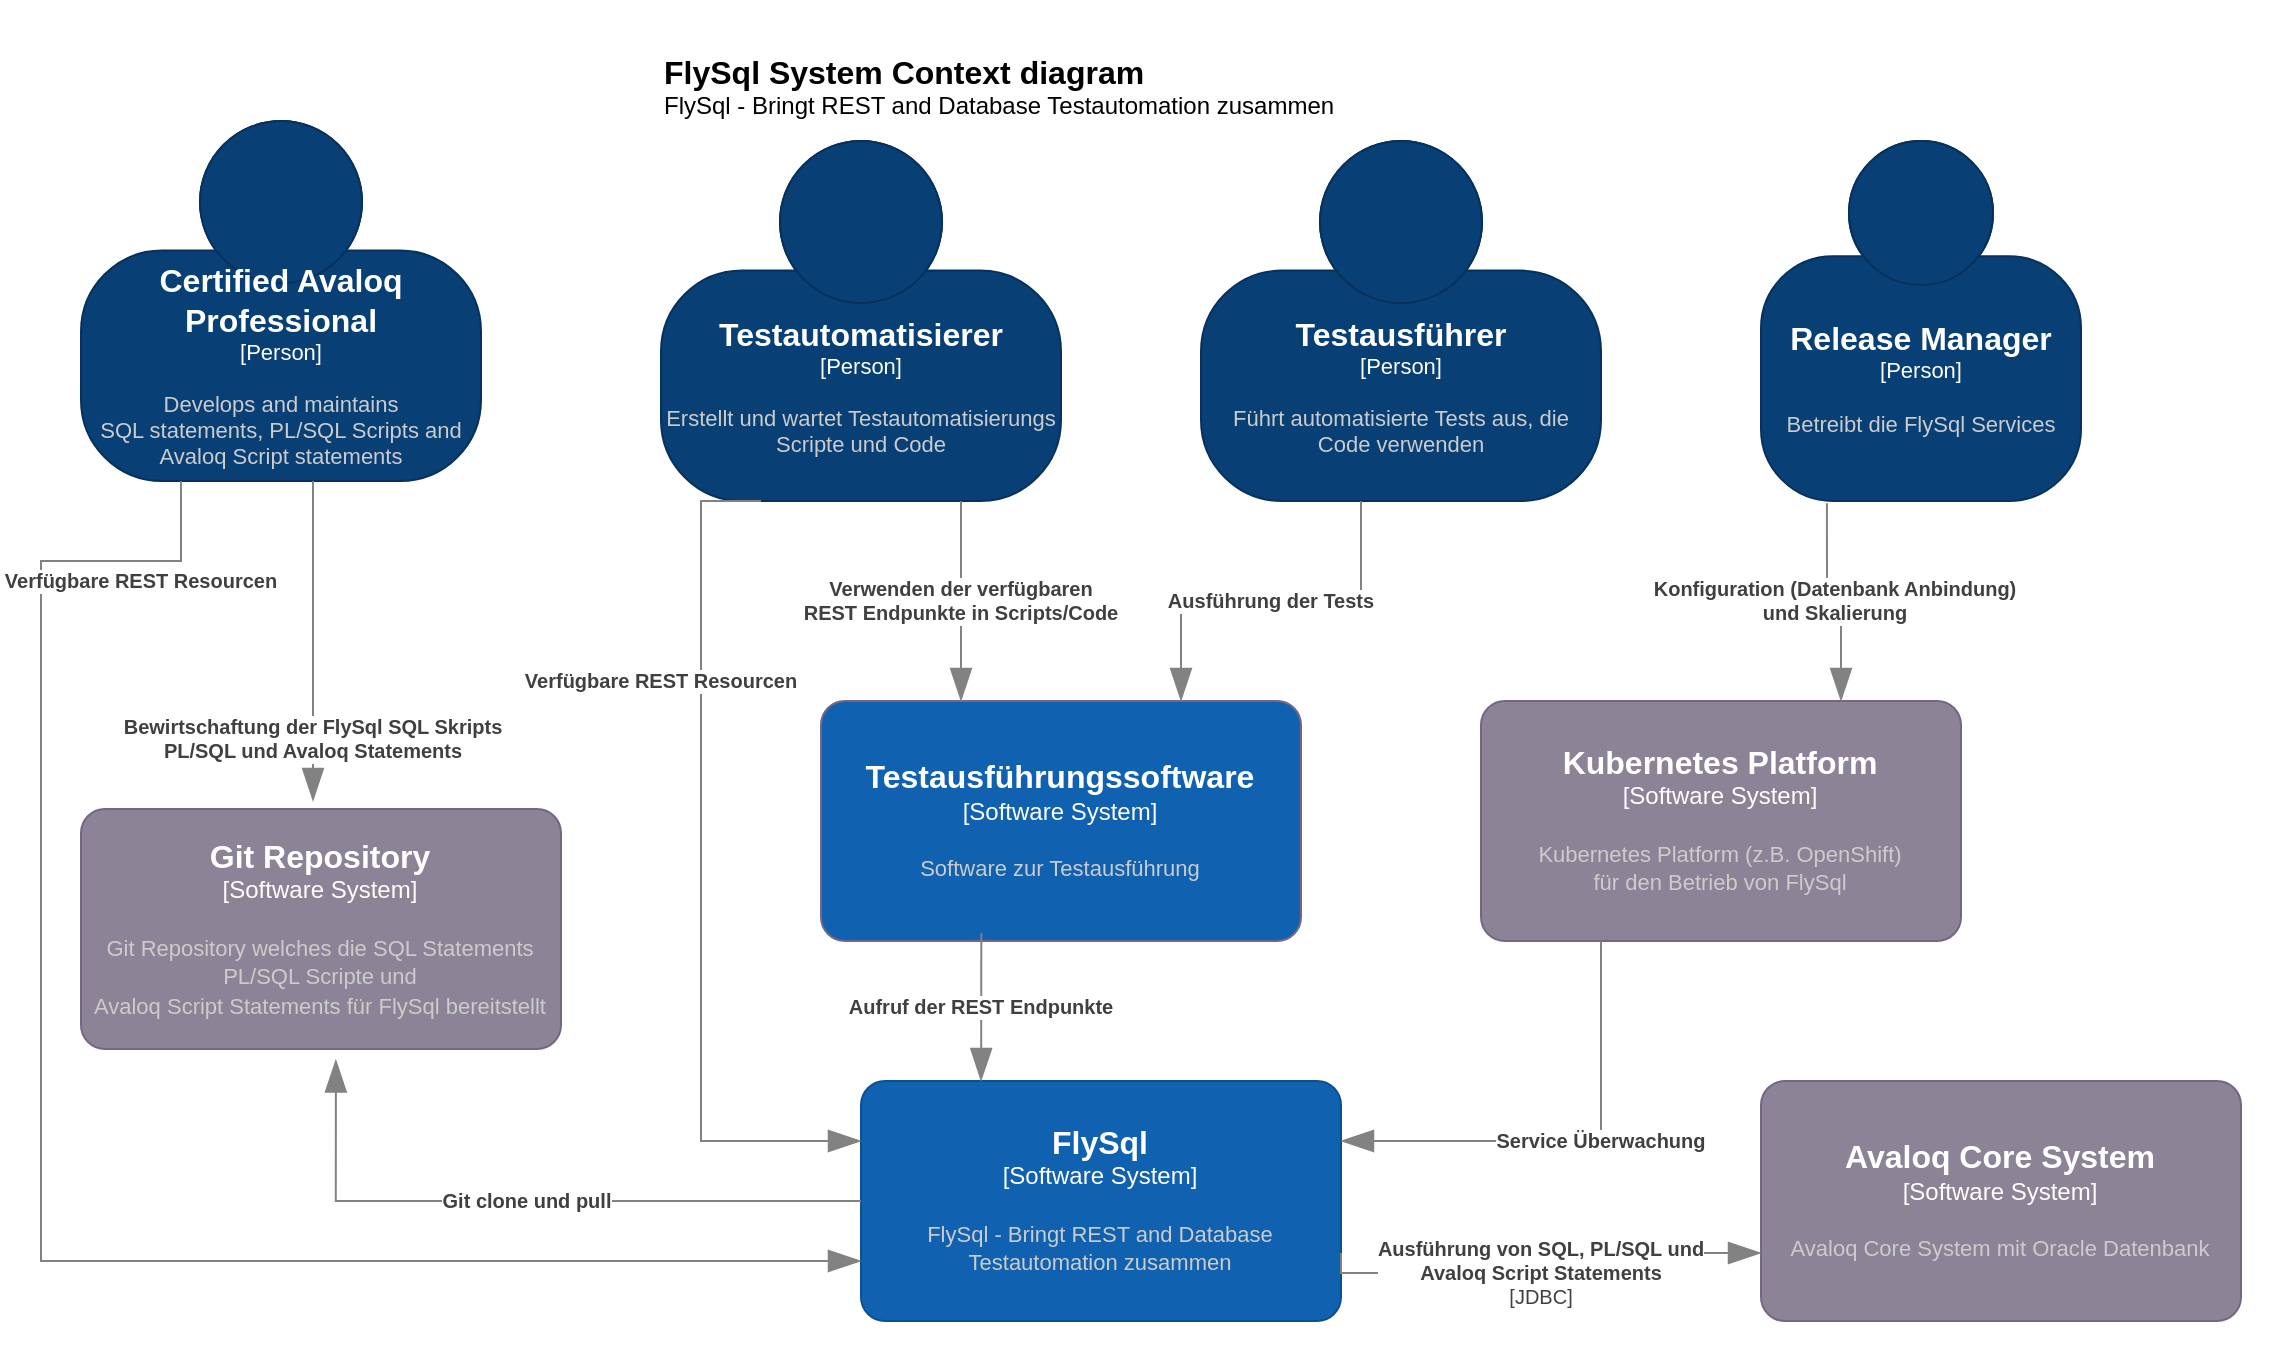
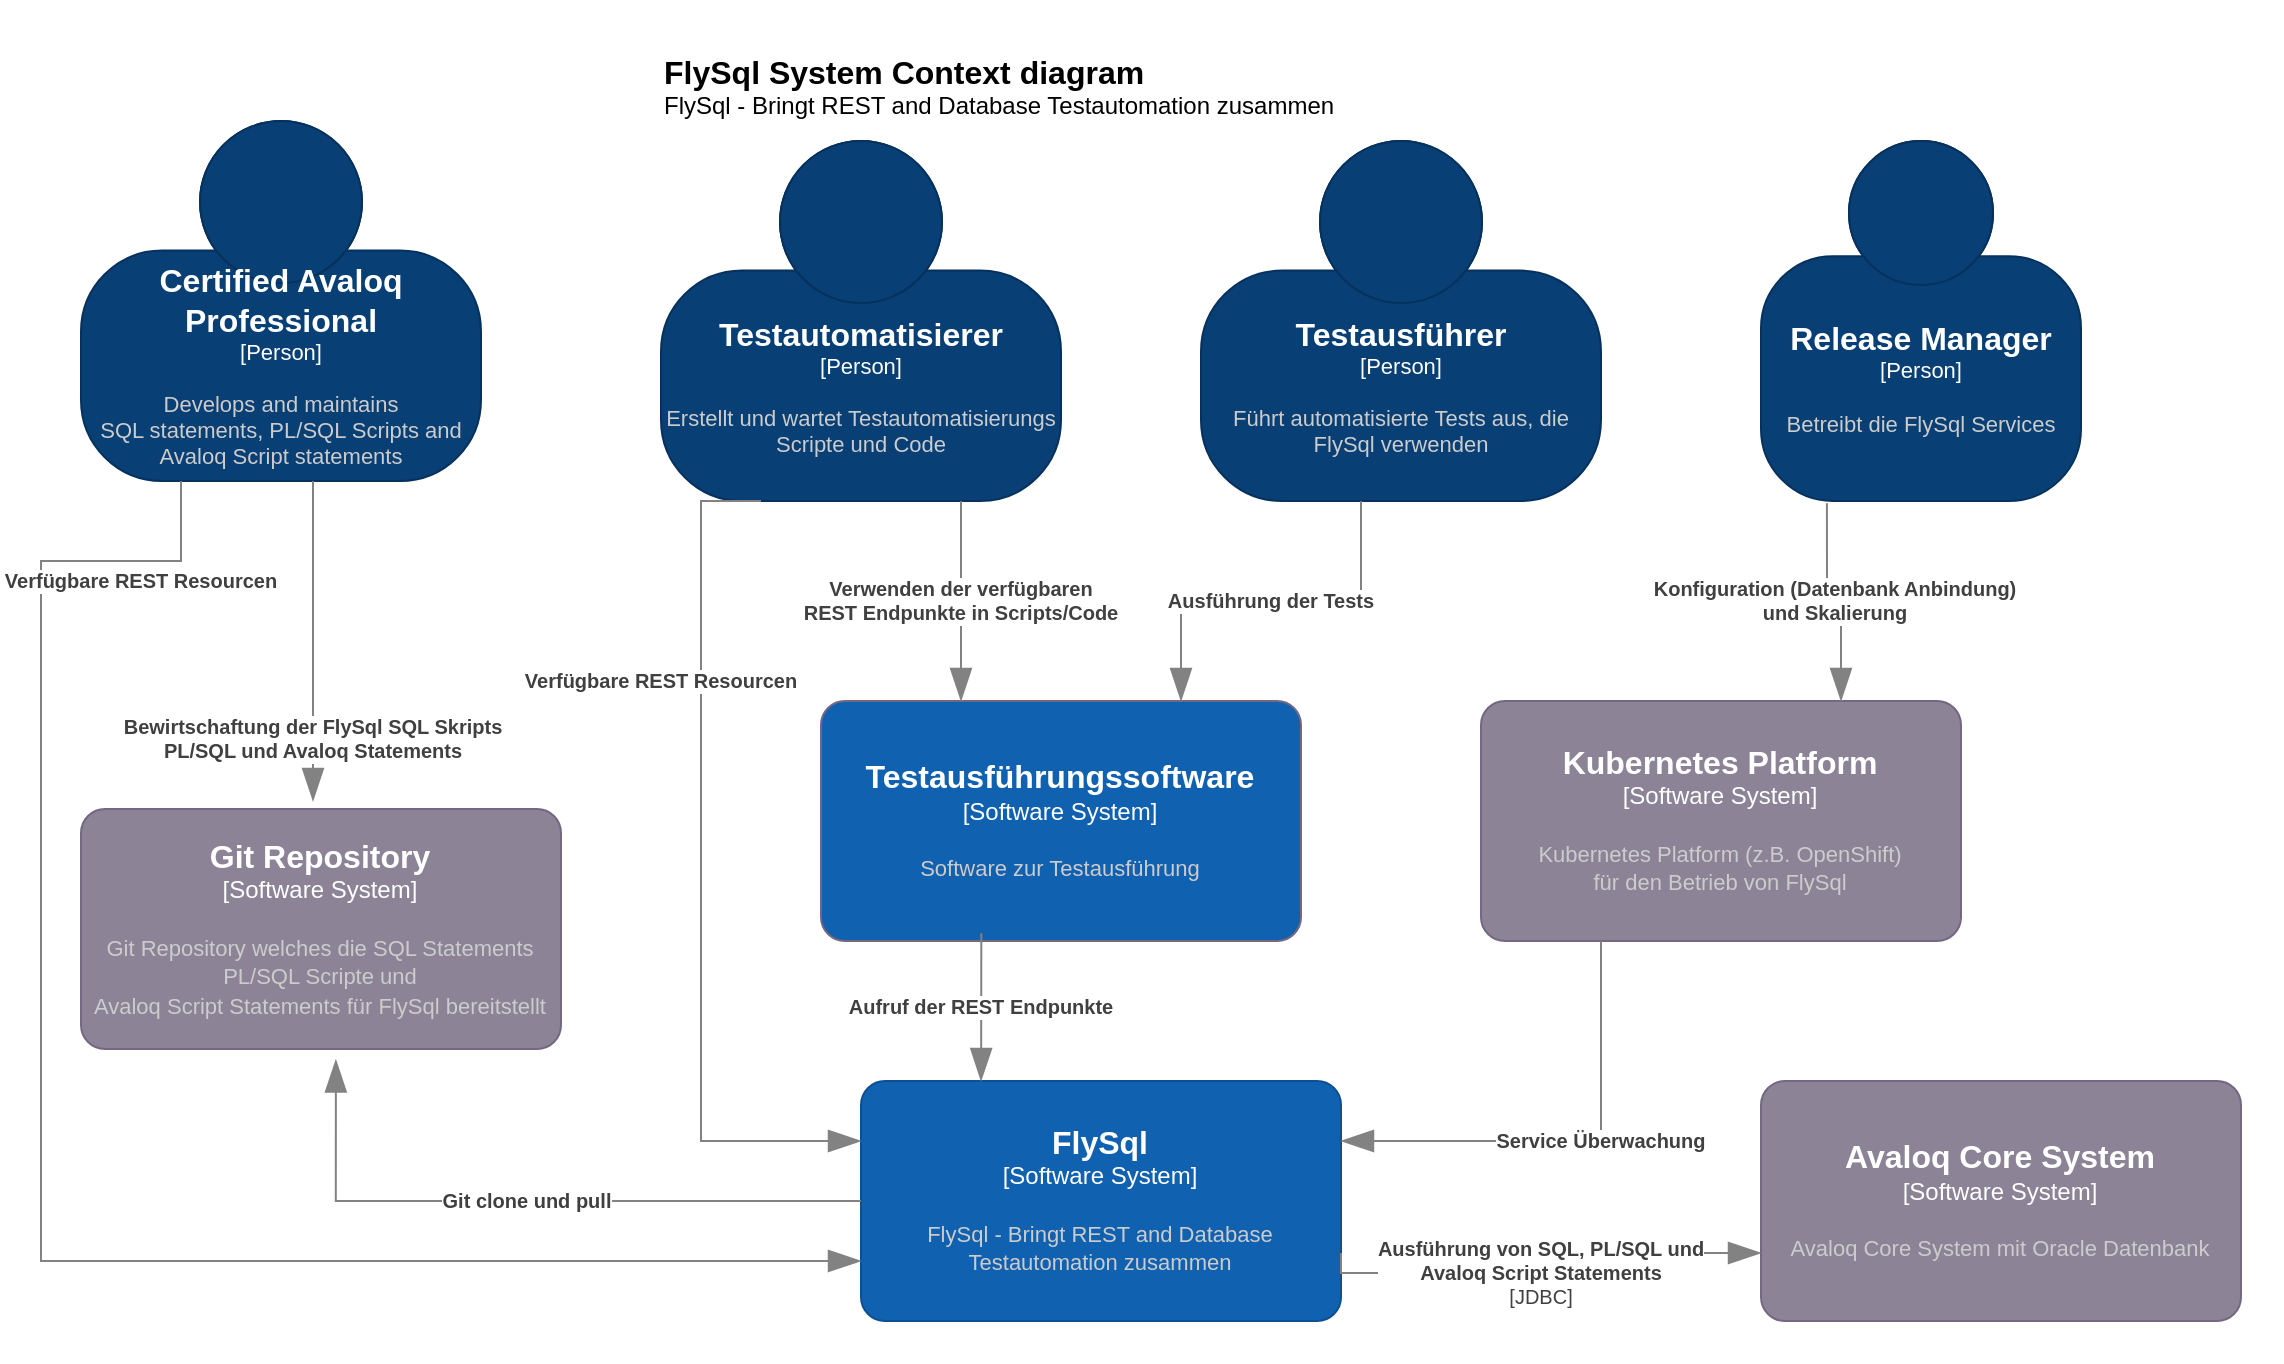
(1402, 387) -> (1402, 387)
